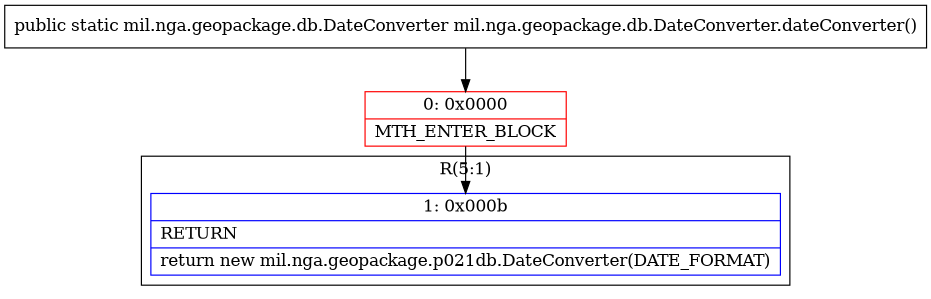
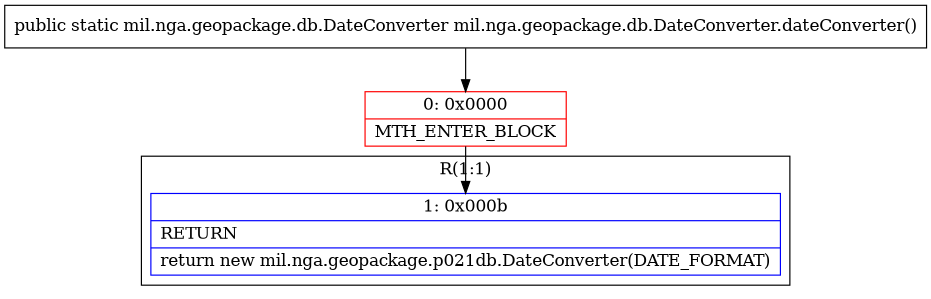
(466, 170) -> (466, 170)
